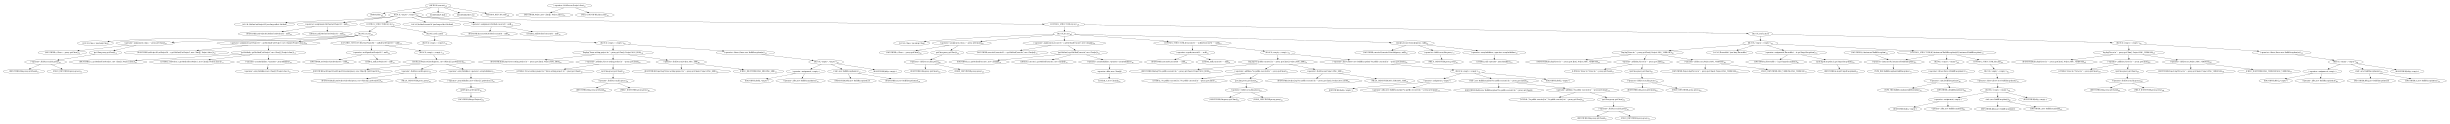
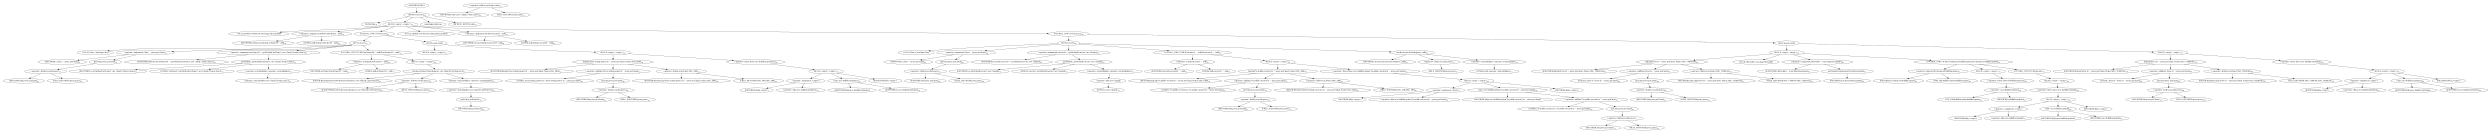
(438, 10) -> (417, 10)
(1881, 57) -> (1919, 76)
